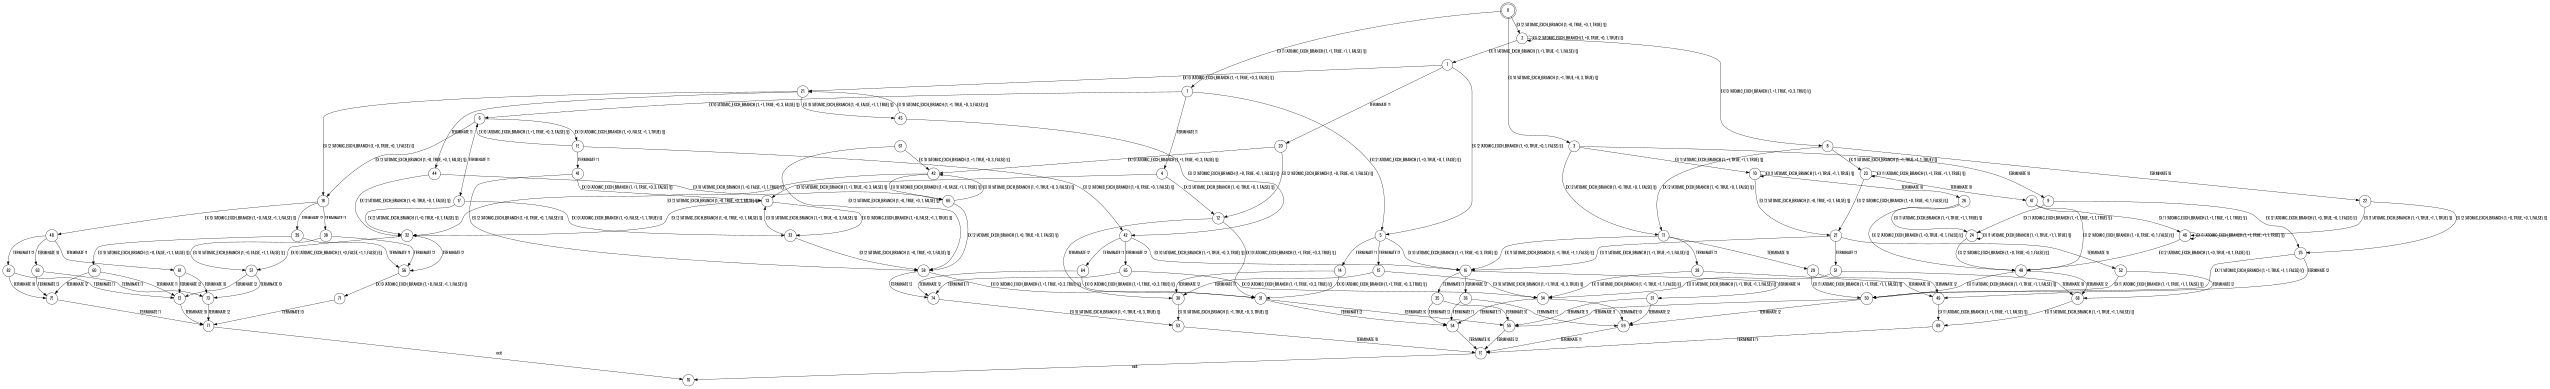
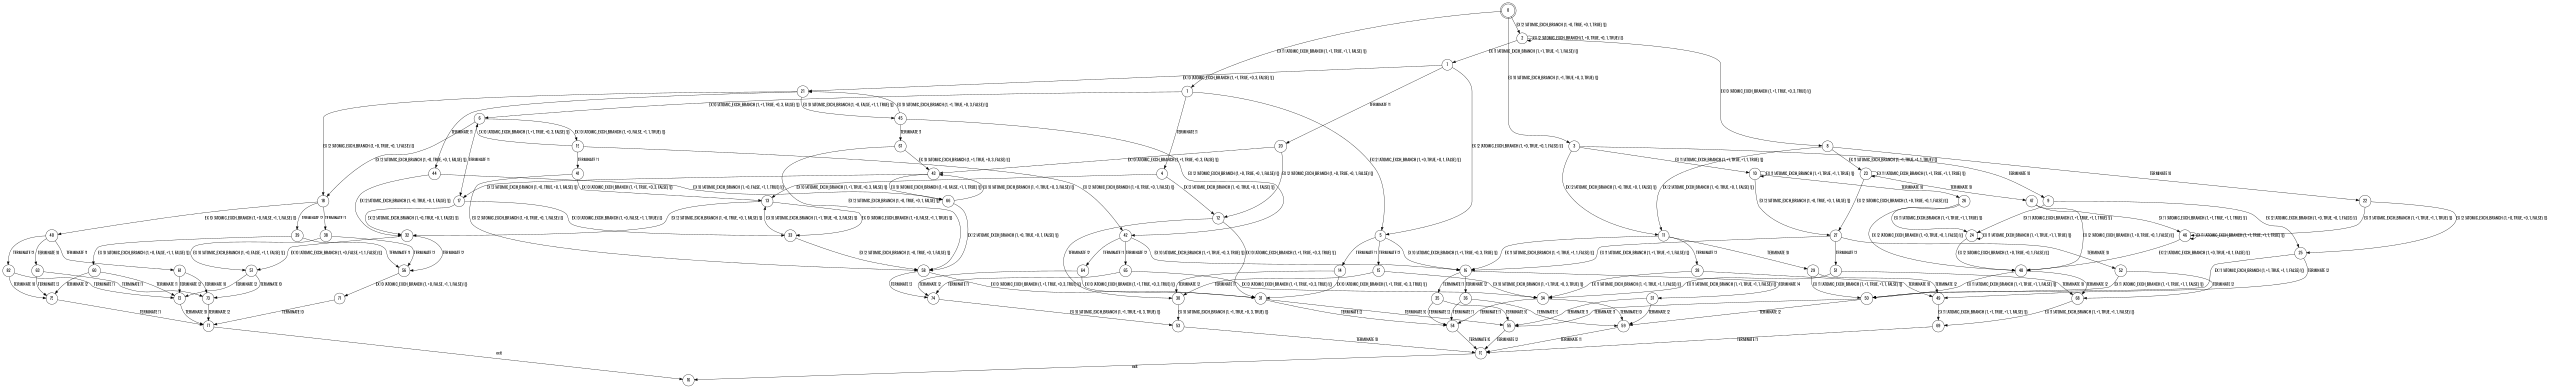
none -> (900, 131)
(694, 194) -> (695, 178)
